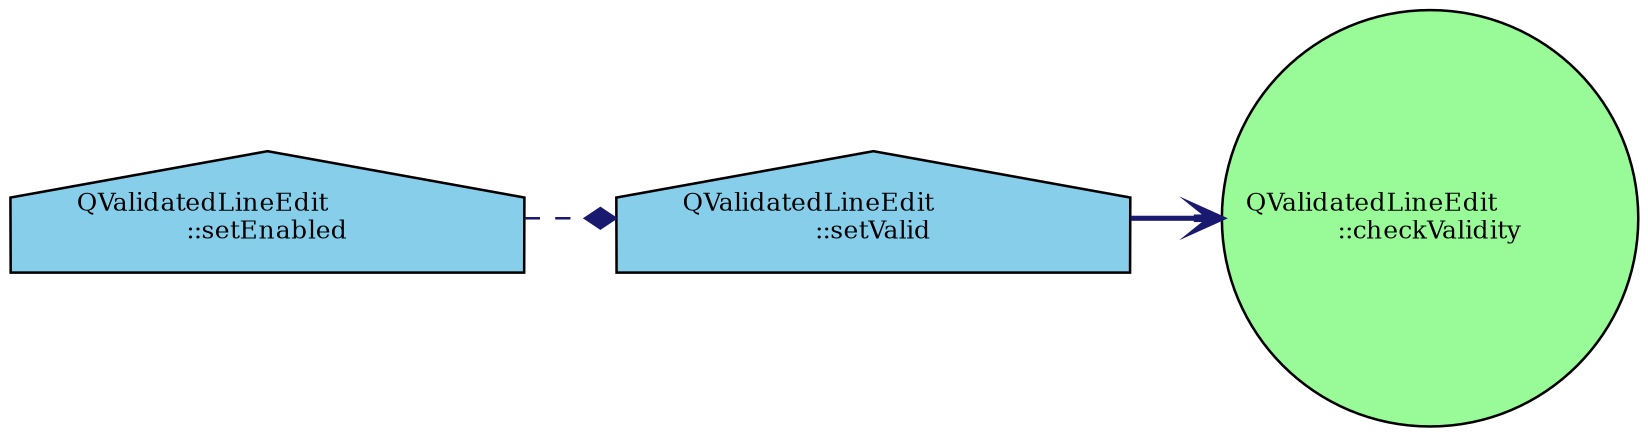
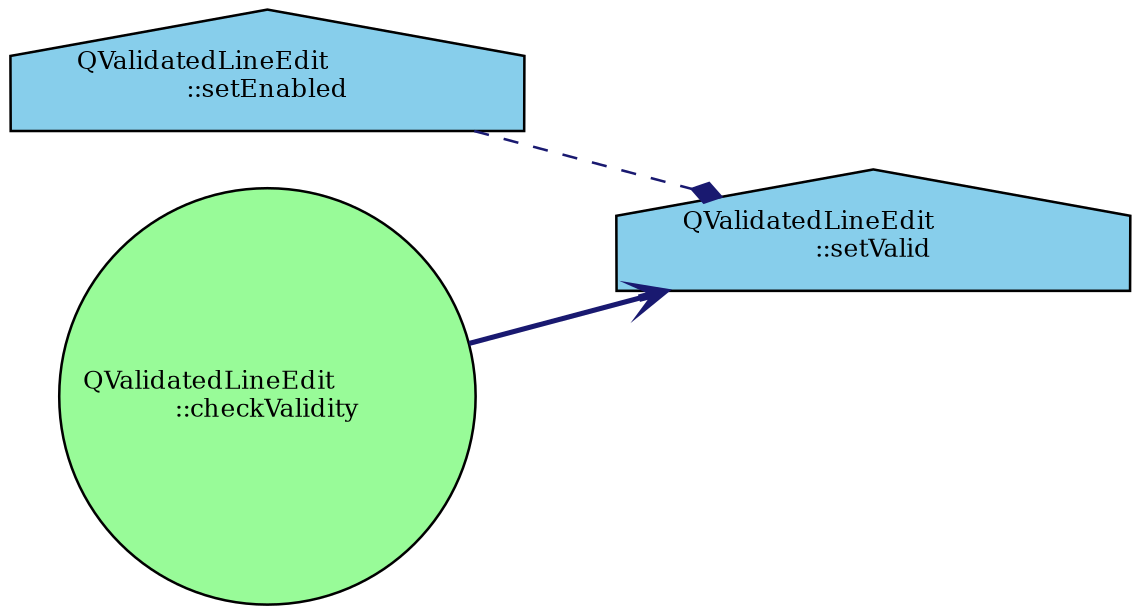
(1163, 218) -> (555, 321)
